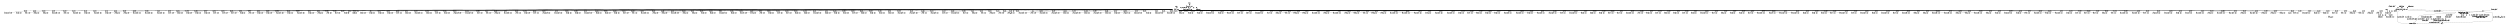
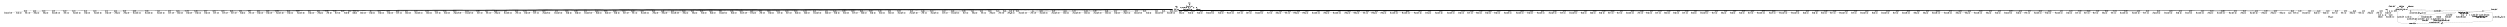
none -> (2418, 13)
